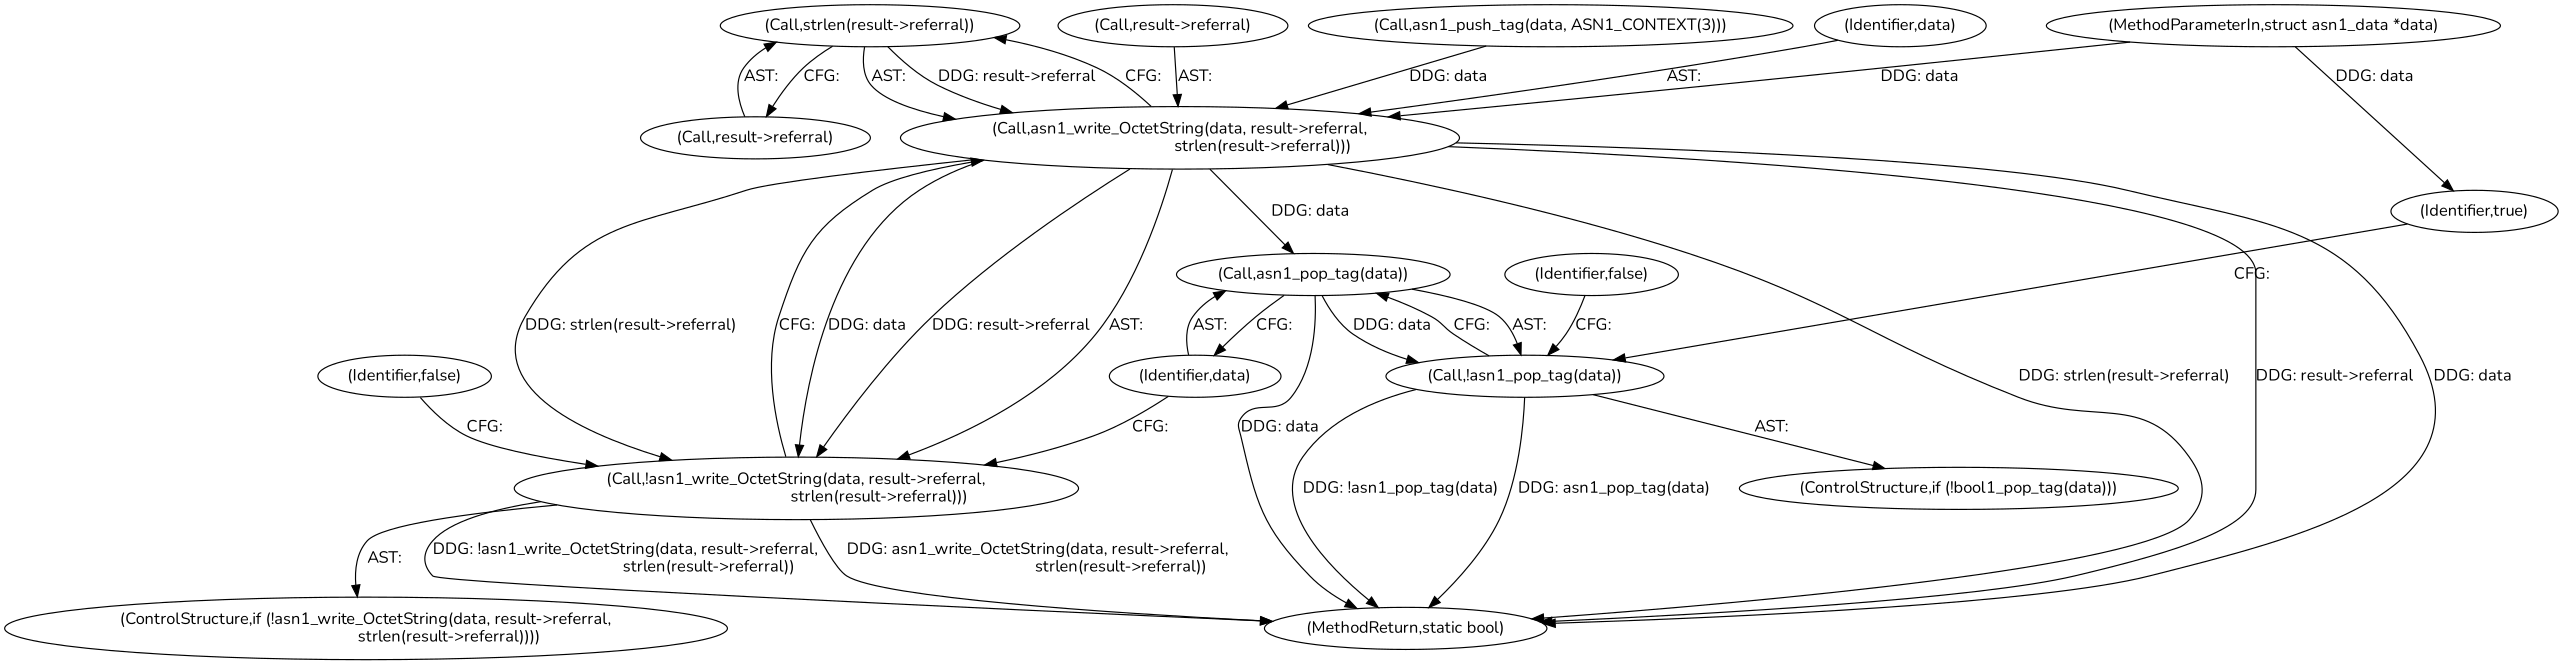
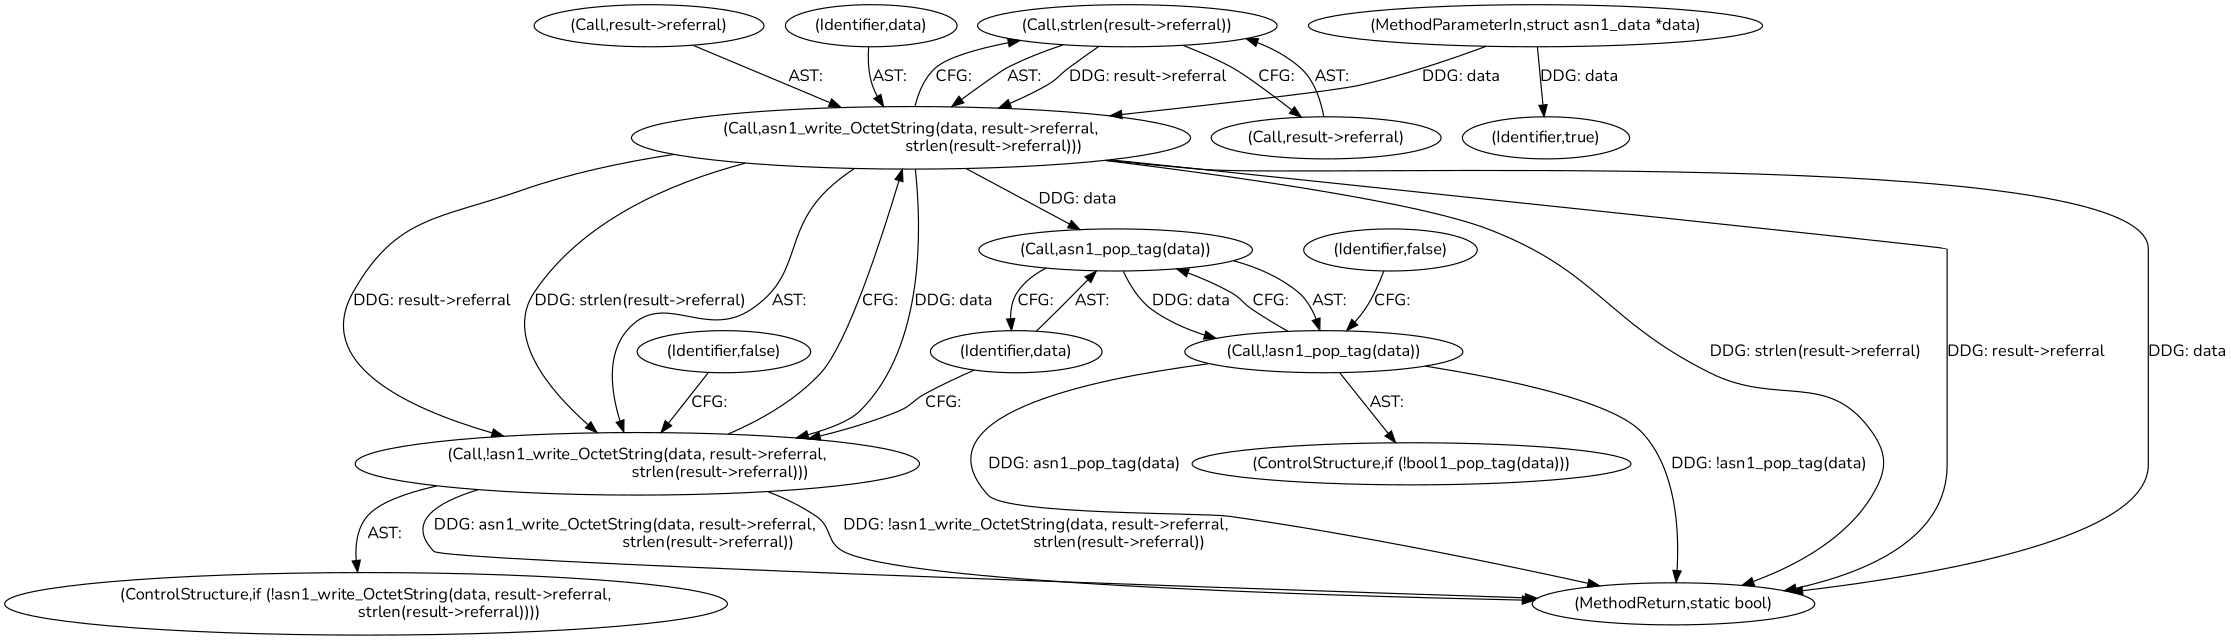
(1551, 26) -> none
(2016, 291) -> none
(1243, 447) -> none
